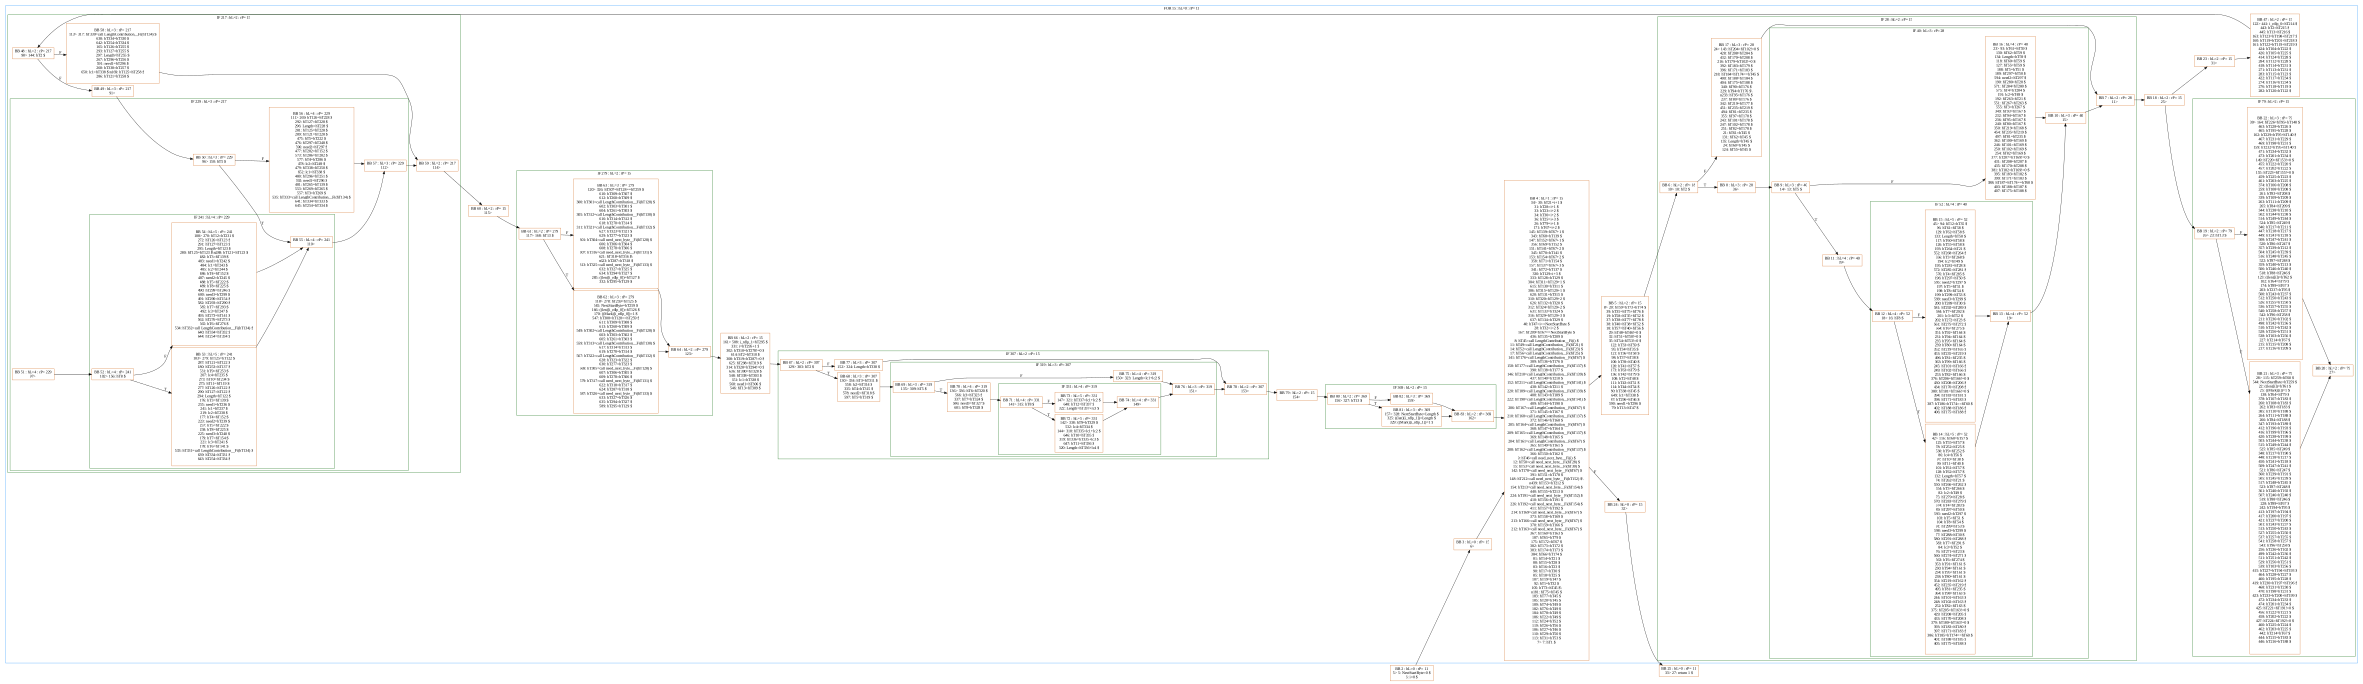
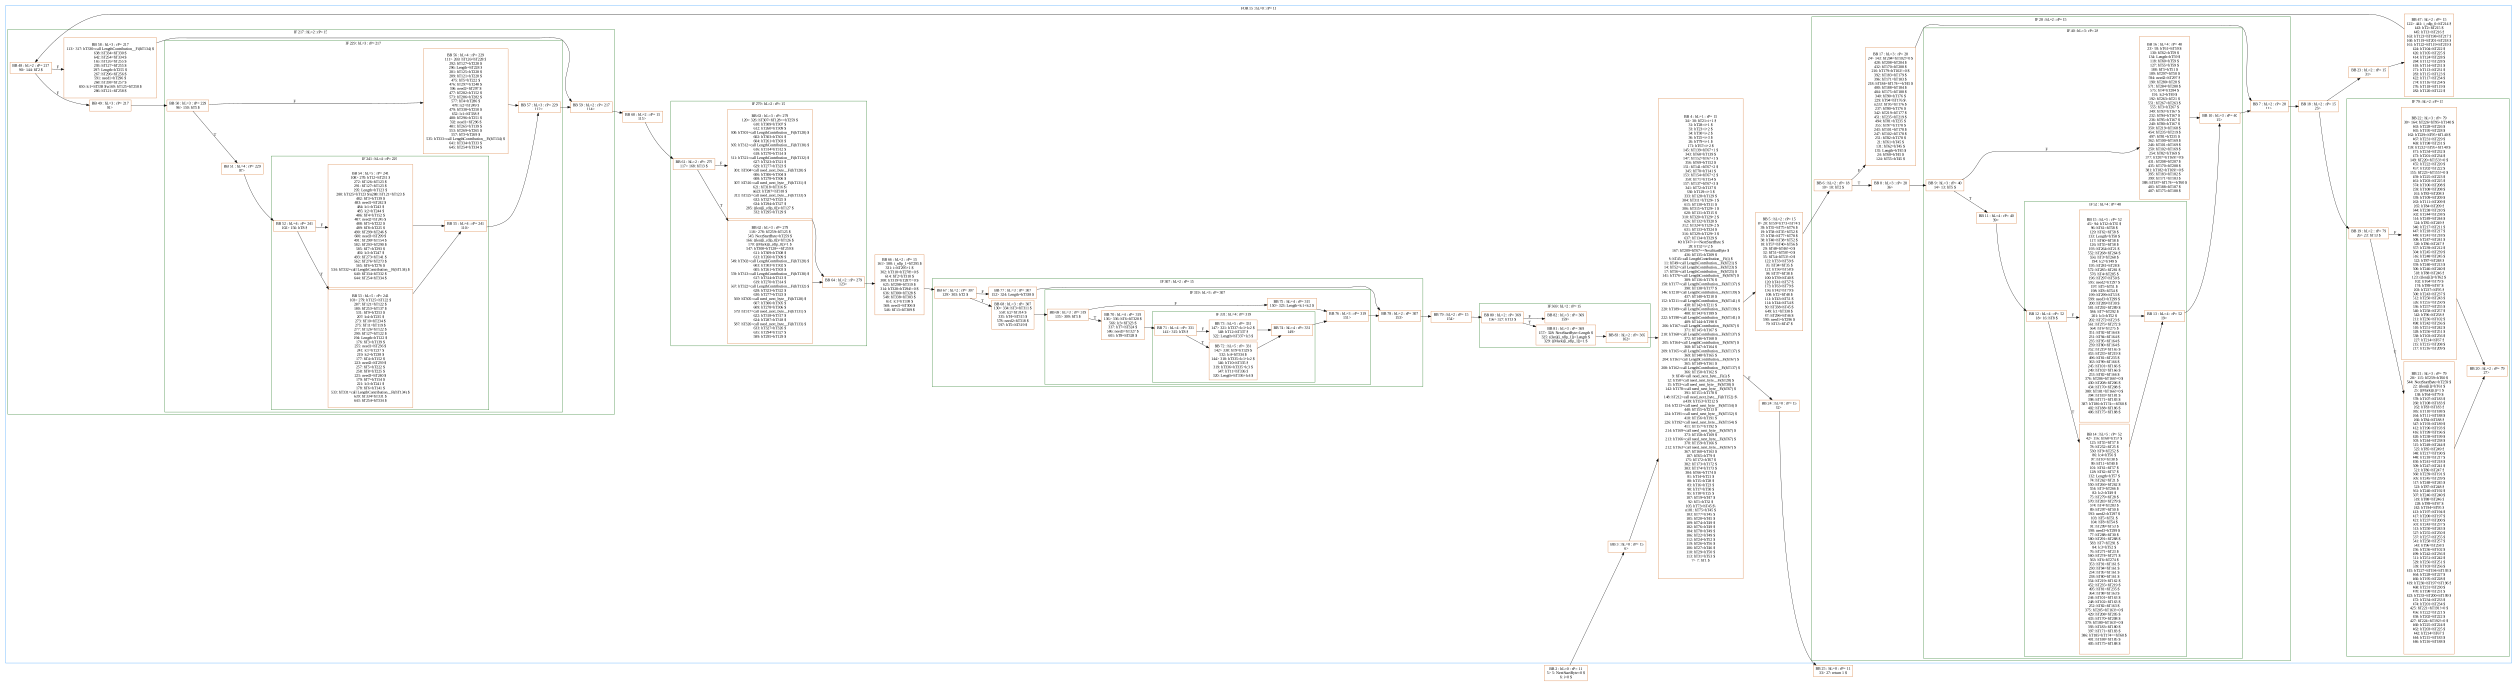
(252, 207) -> (214, 136)
(1443, 406) -> none
